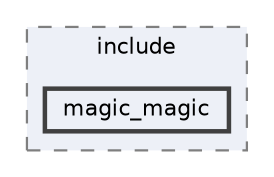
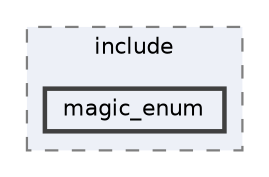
(137, 110) -> (135, 110)
